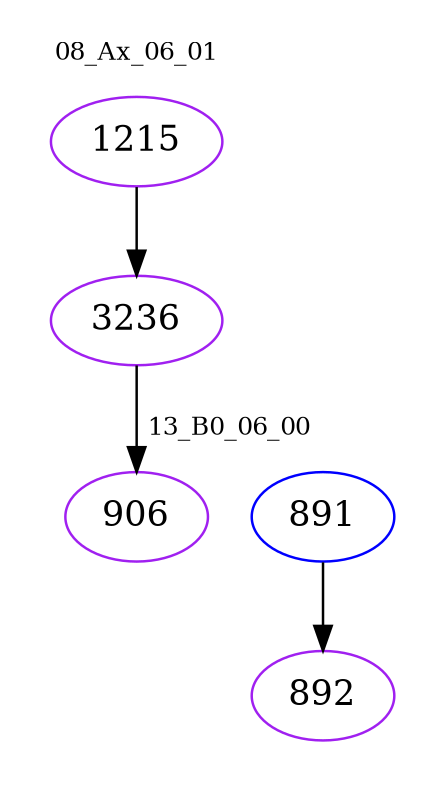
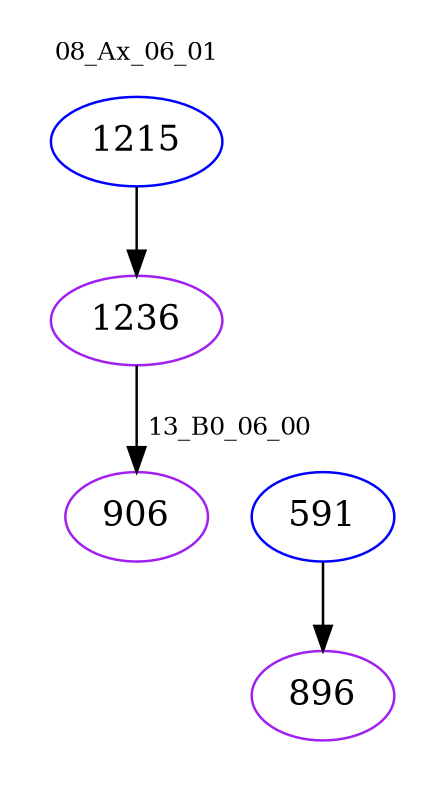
(137, 142) -> (137, 142)
(137, 321) -> (137, 321)
(323, 517) -> (323, 517)
(323, 696) -> (323, 696)
